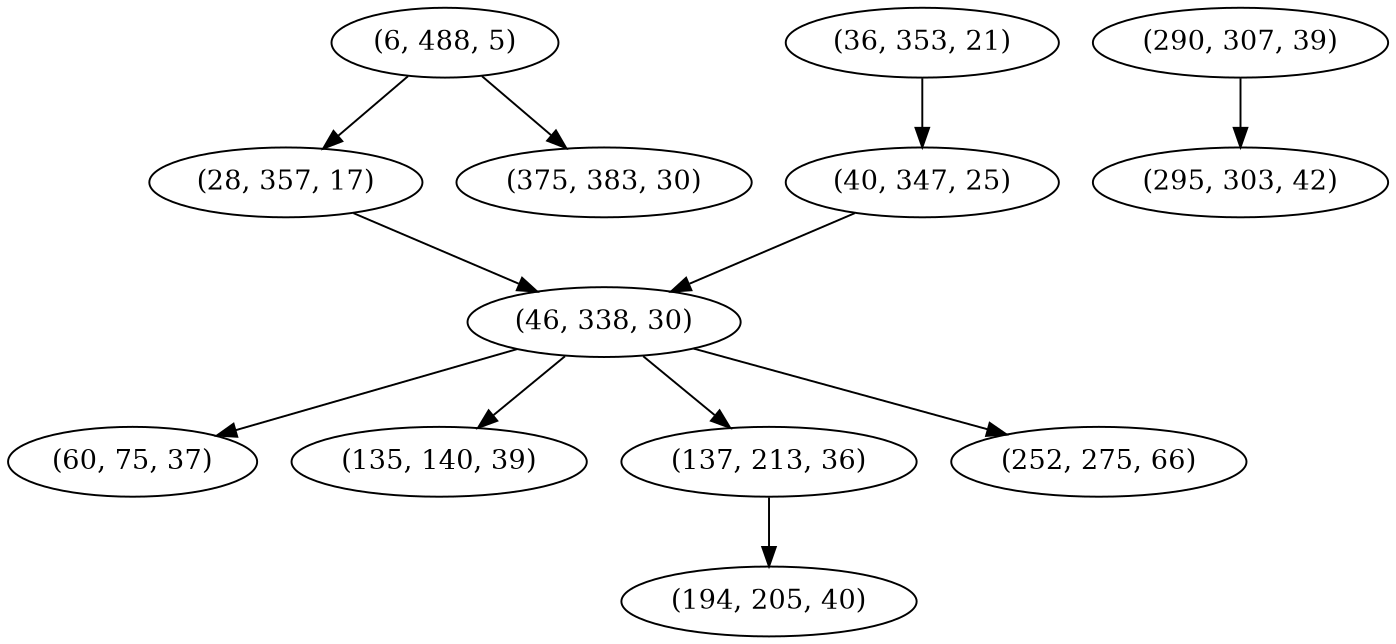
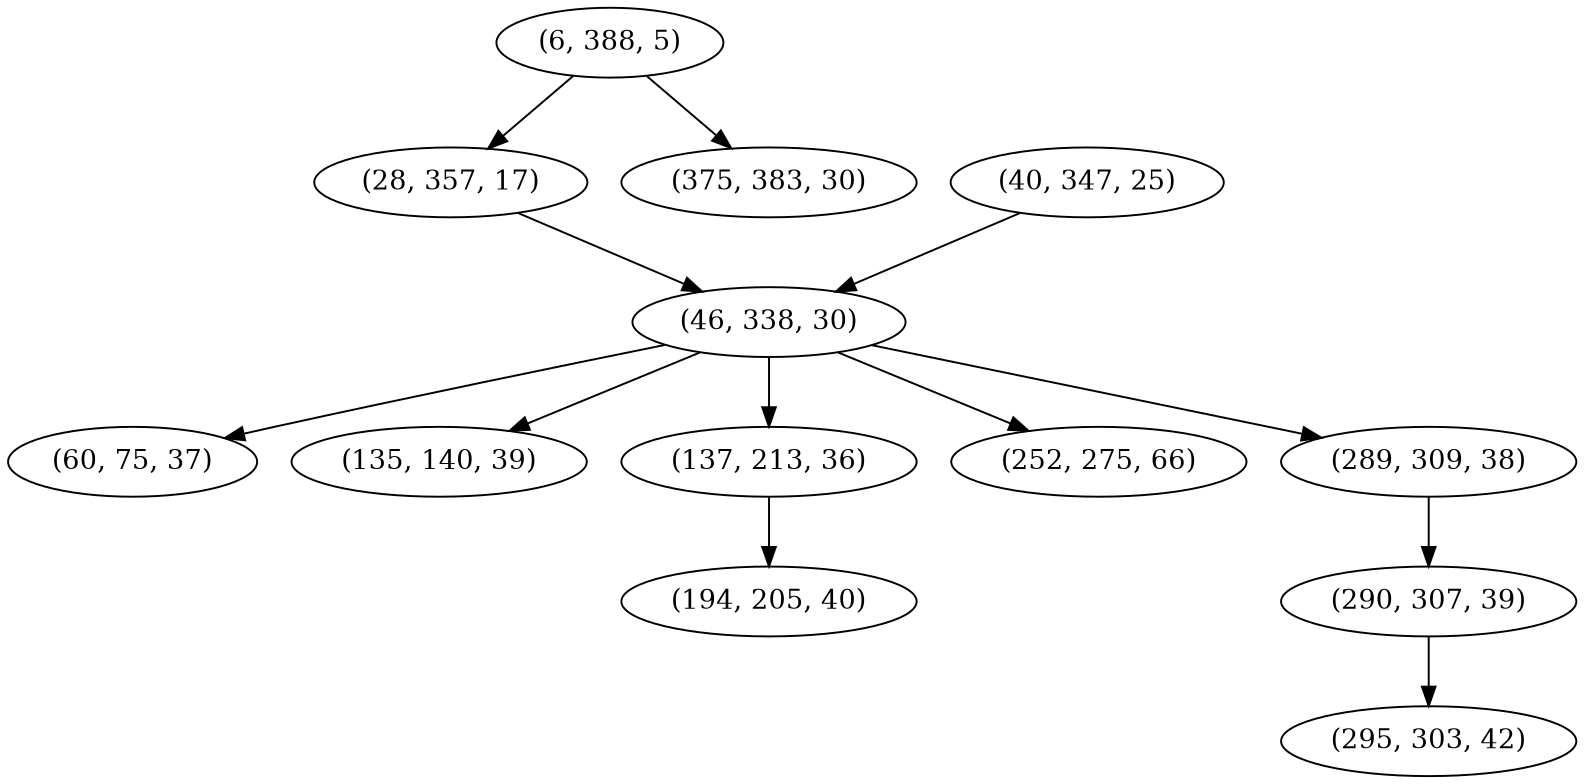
(445, 43) -> (610, 43)
(922, 43) -> none
none -> (1429, 462)
